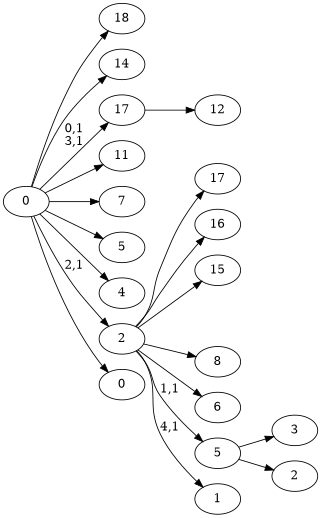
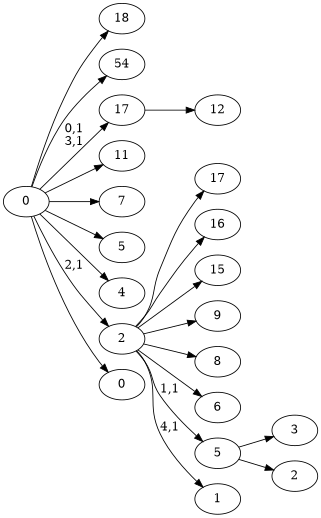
(122, 64) -> (122, 64)
none -> (218, 316)
